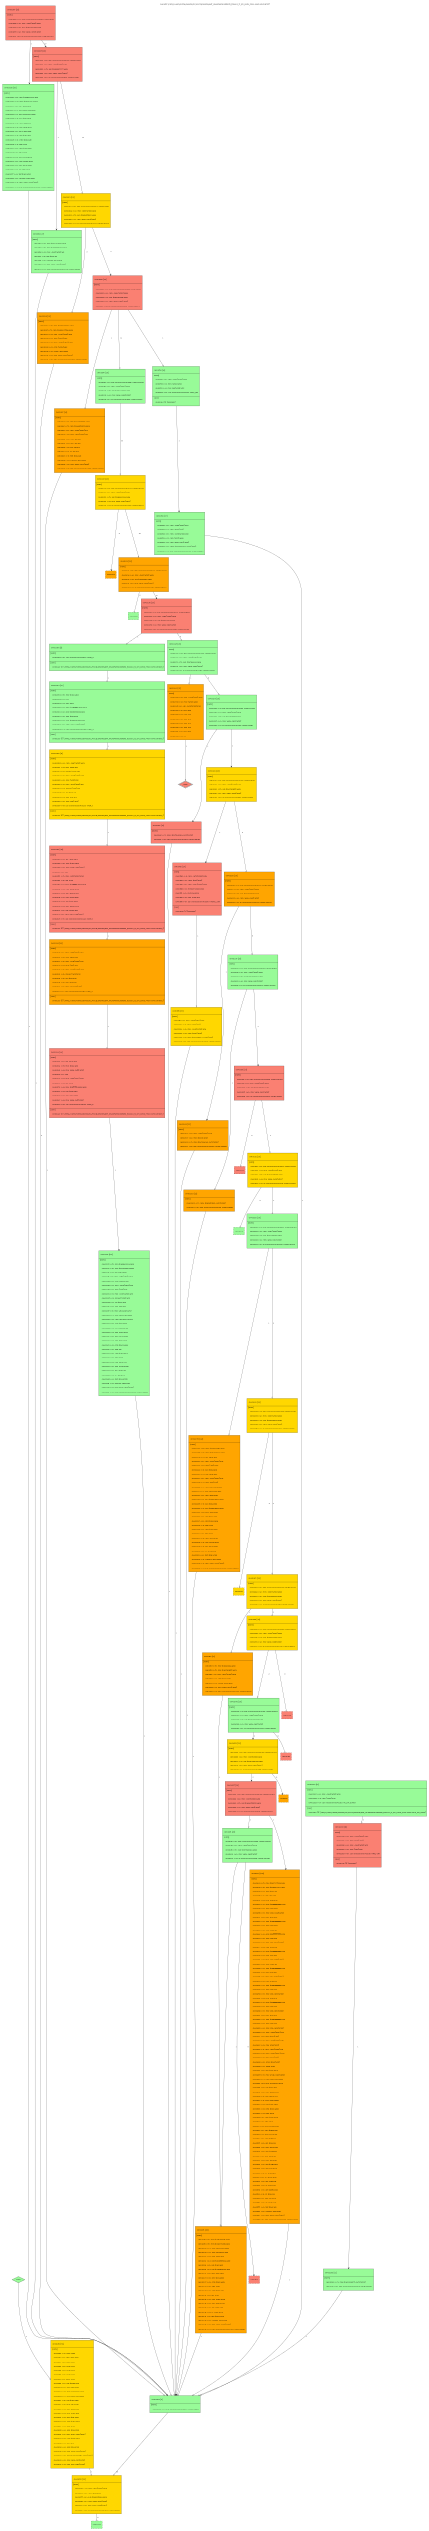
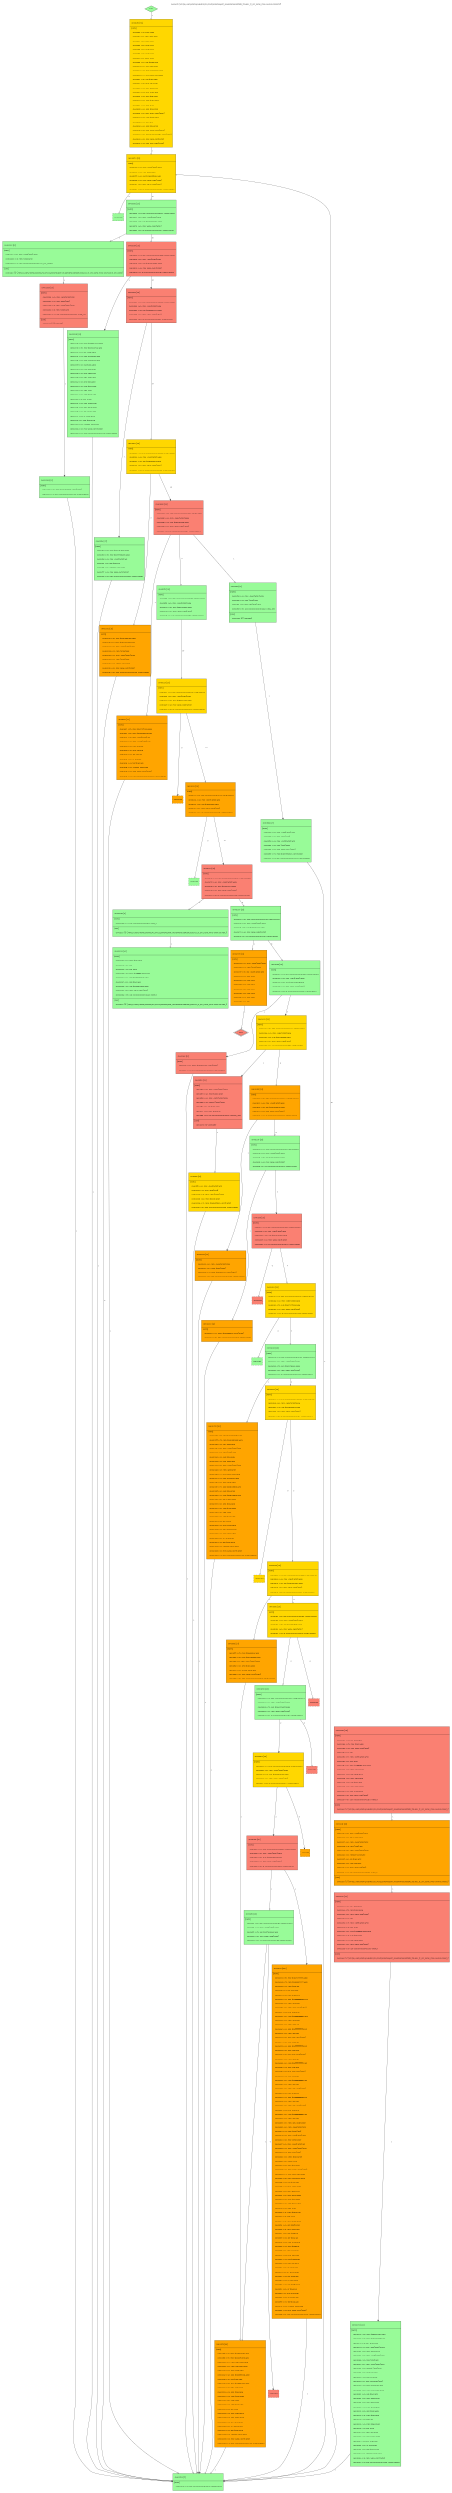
none -> (151, 217)
(107, 784) -> none
